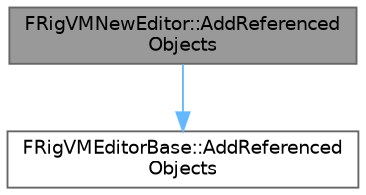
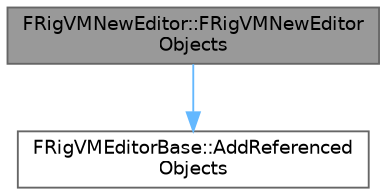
(183, 36) -> (193, 36)
